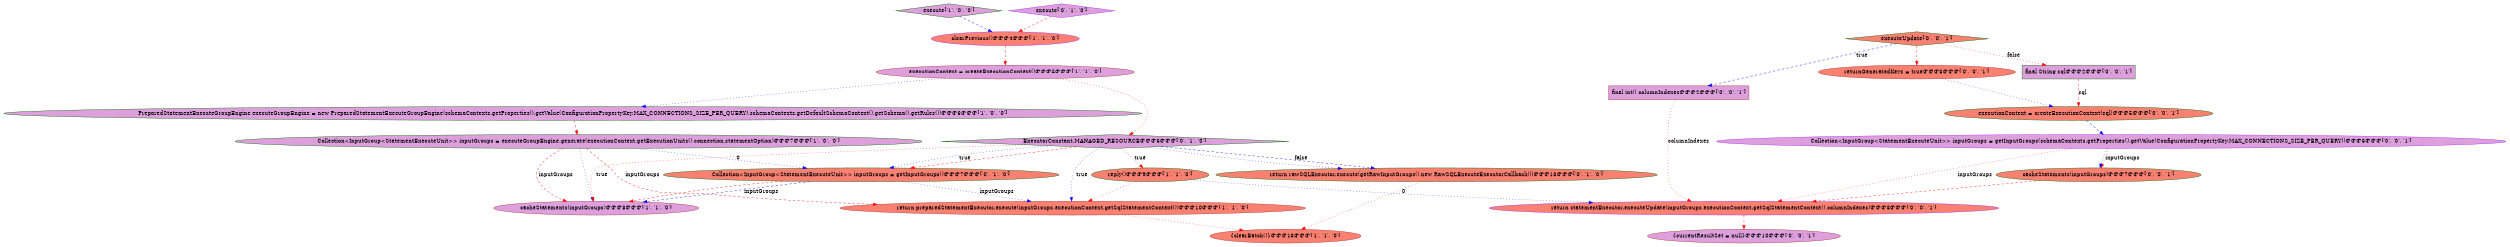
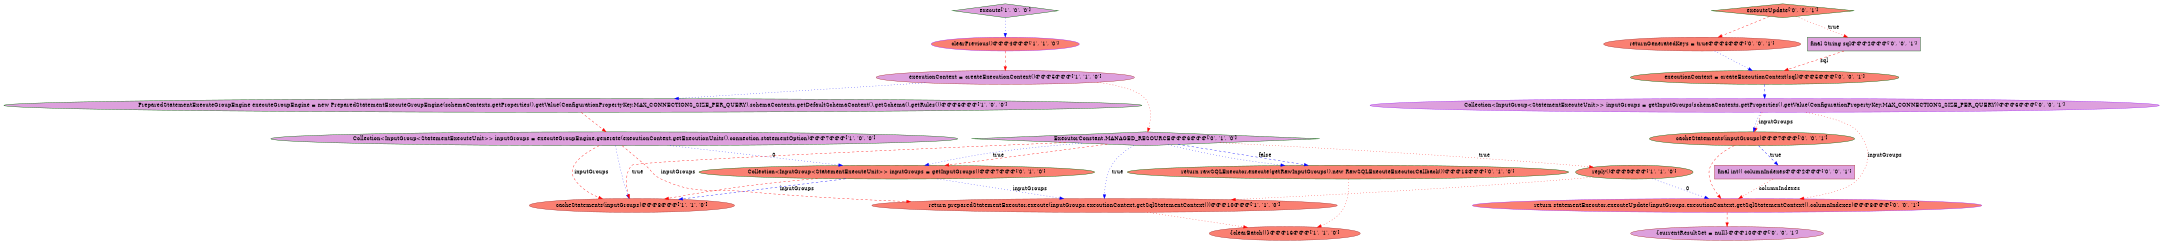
(1062, 11) -> none
(974, 23) -> (1005, 25)
(2014, 55) -> (1834, 27)
(1804, 64) -> (1767, 154)
(795, 154) -> (833, 153)
(596, 208) -> (632, 205)
